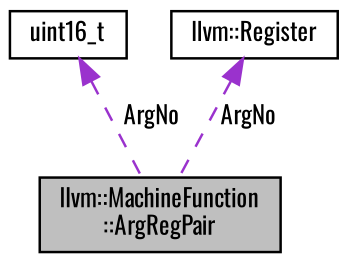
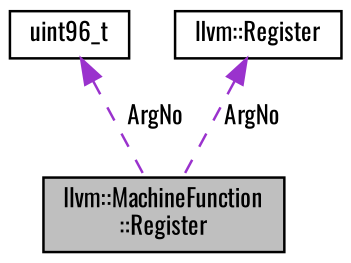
(68, 35) -> (70, 35)
(160, 215) -> (164, 215)
